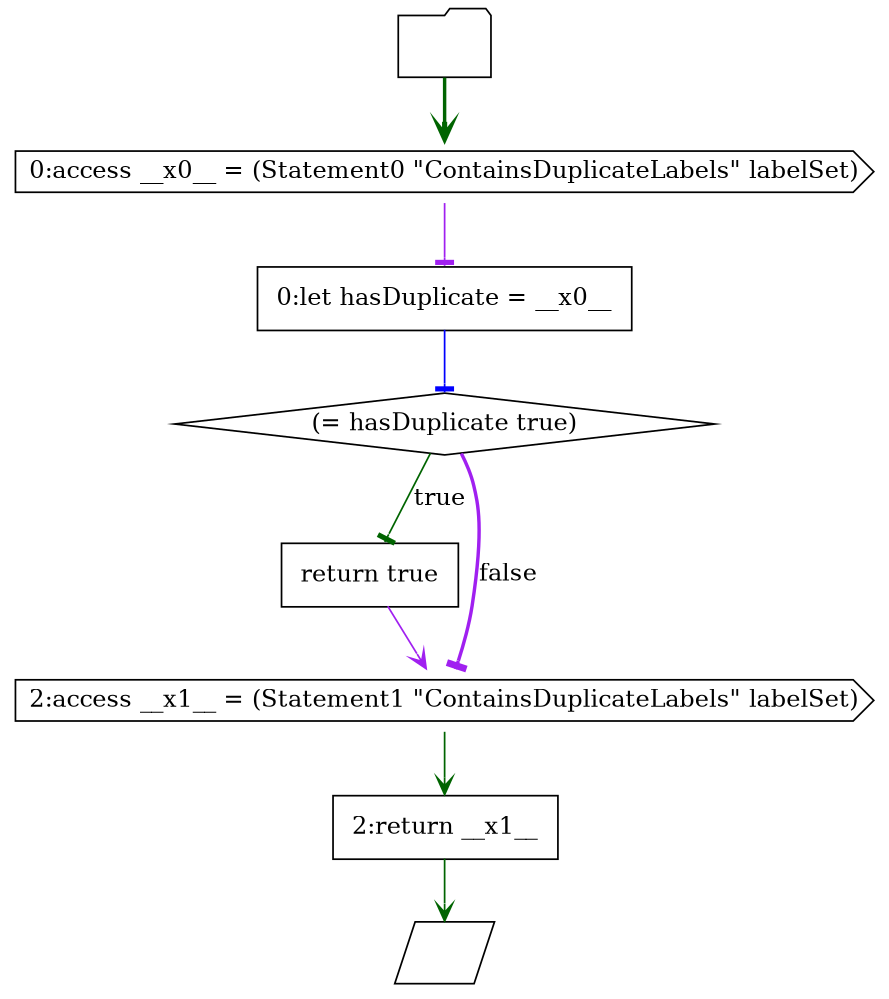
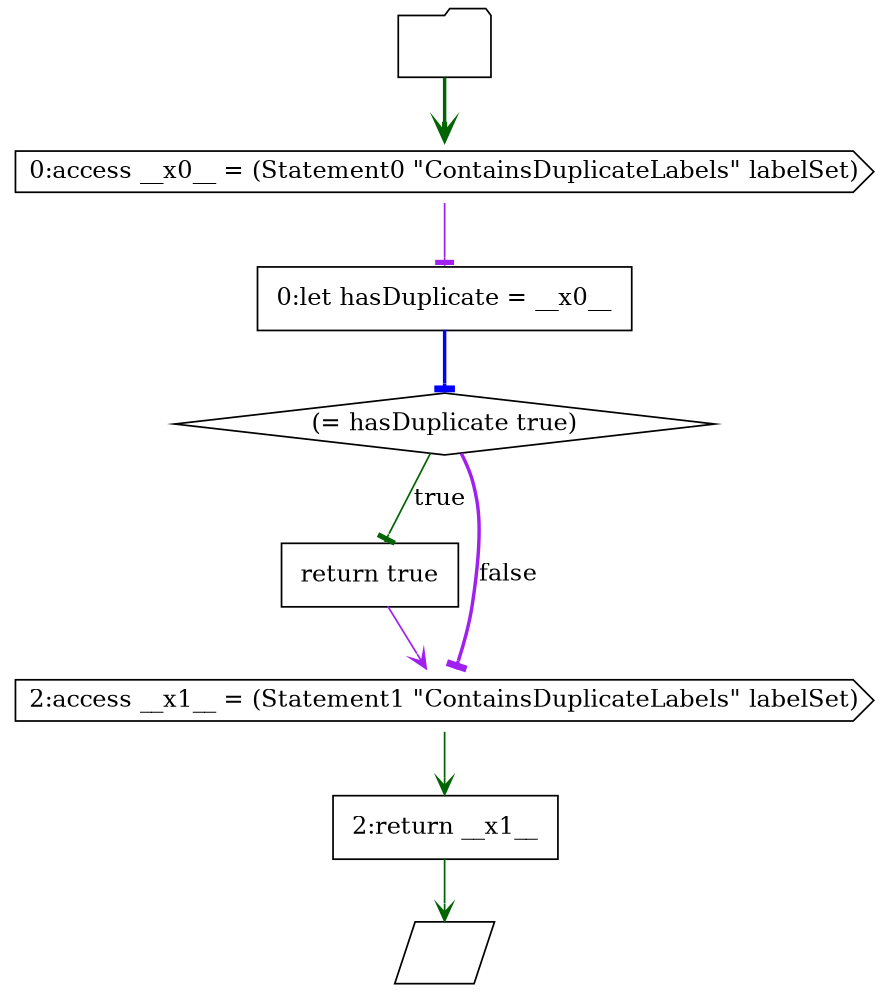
(445, 357) -> (445, 357)
